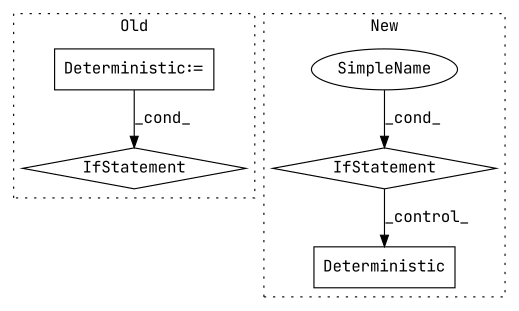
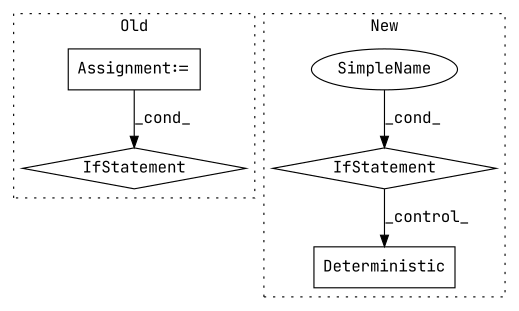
(134, 69) -> (134, 69)
